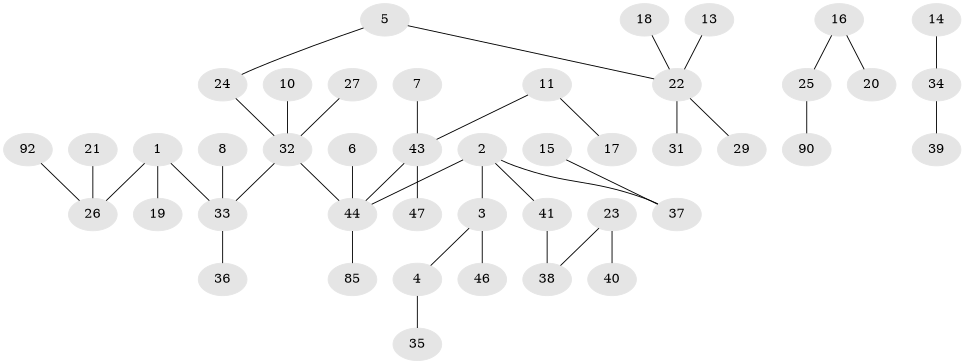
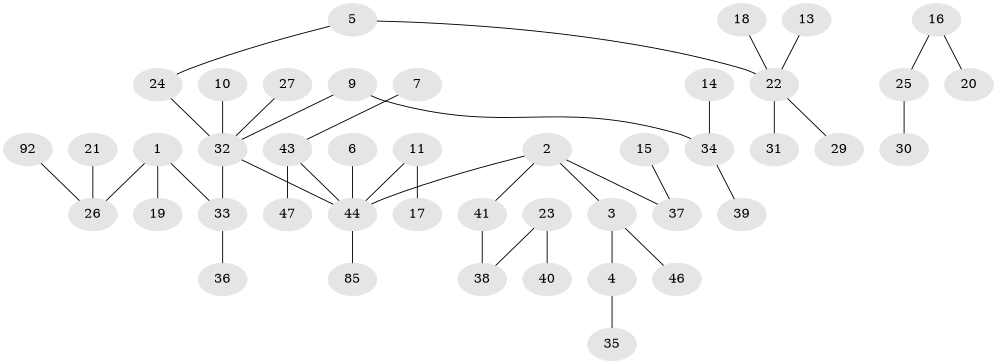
none -> (352, 85)
(482, 117) -> (385, 182)
(223, 150) -> none
(807, 150) -> (904, 150)
